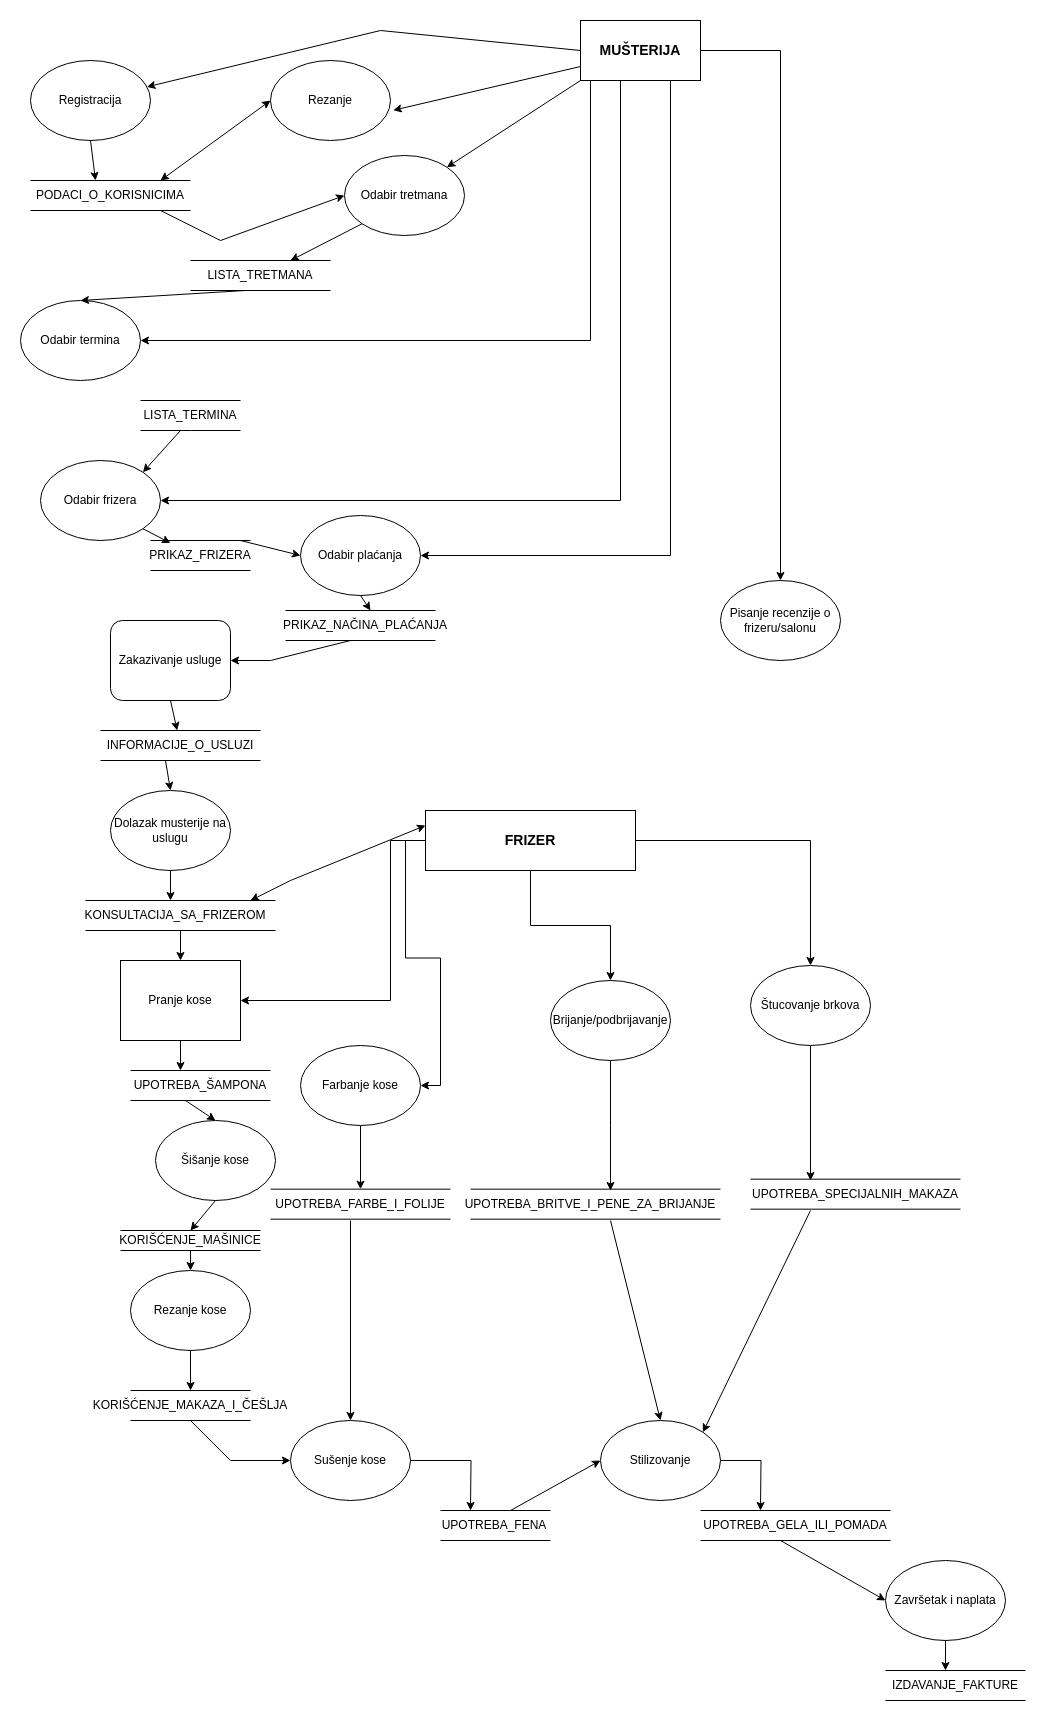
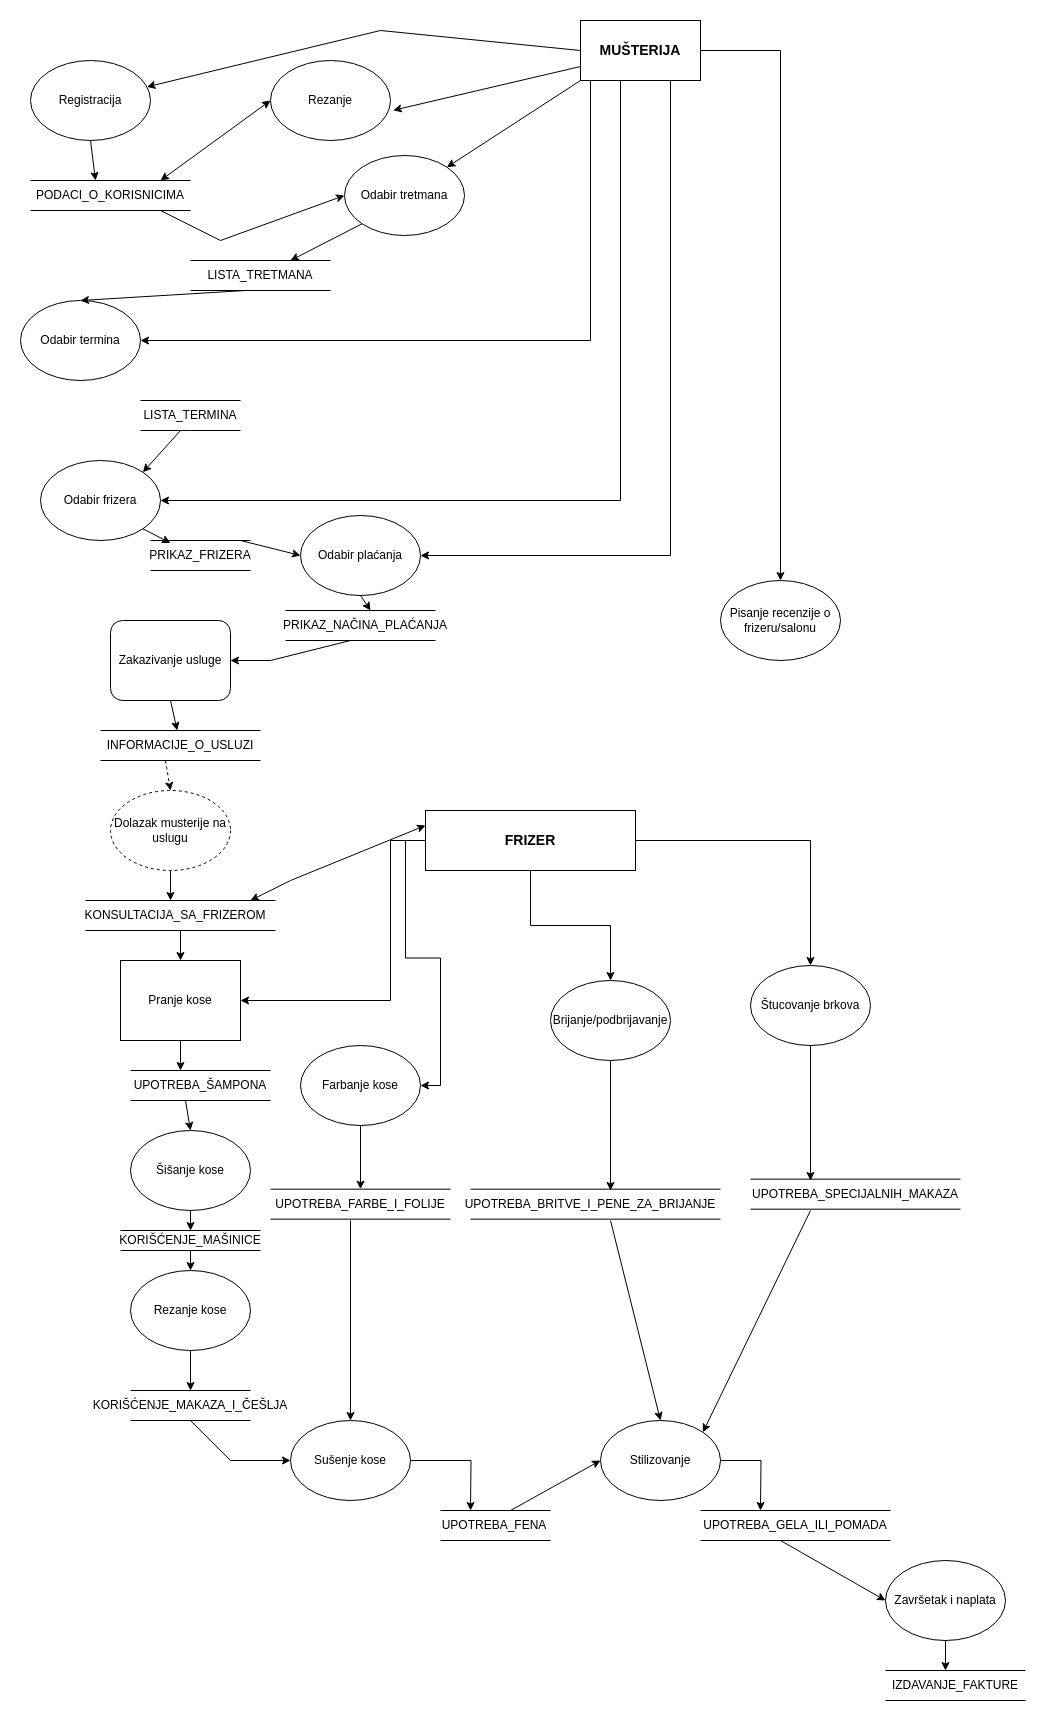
(168, 773) -> (168, 773)
(171, 831) -> (171, 831)
(216, 1161) -> (191, 1171)
